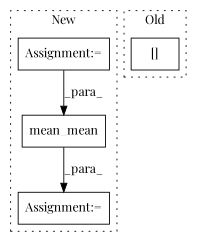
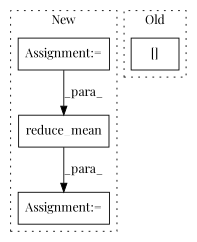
(64, 131) -> (64, 131)
